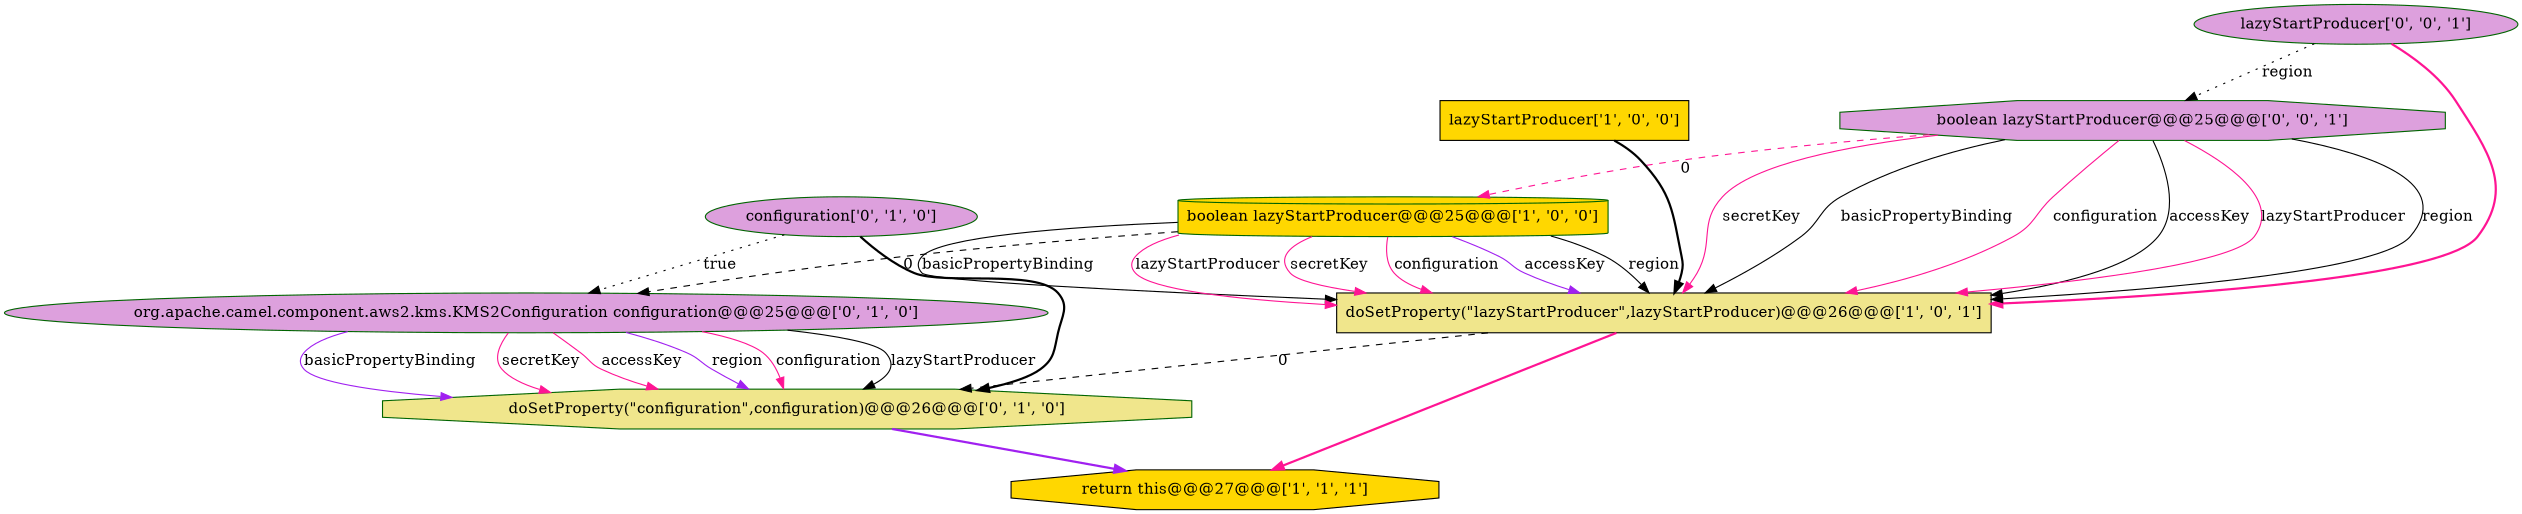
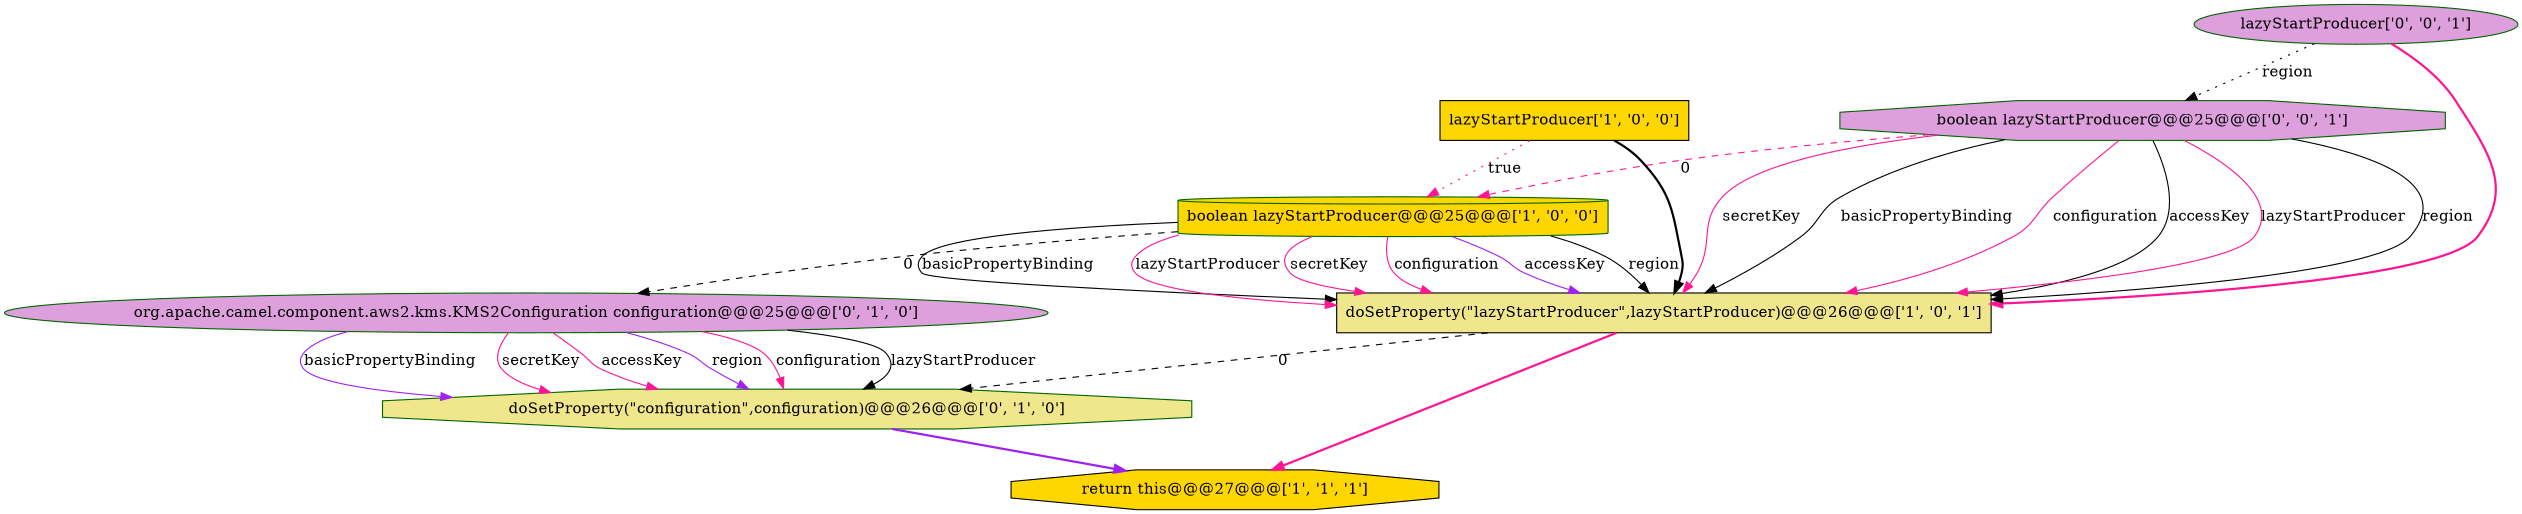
none -> (1483, 166)
(841, 217) -> none
